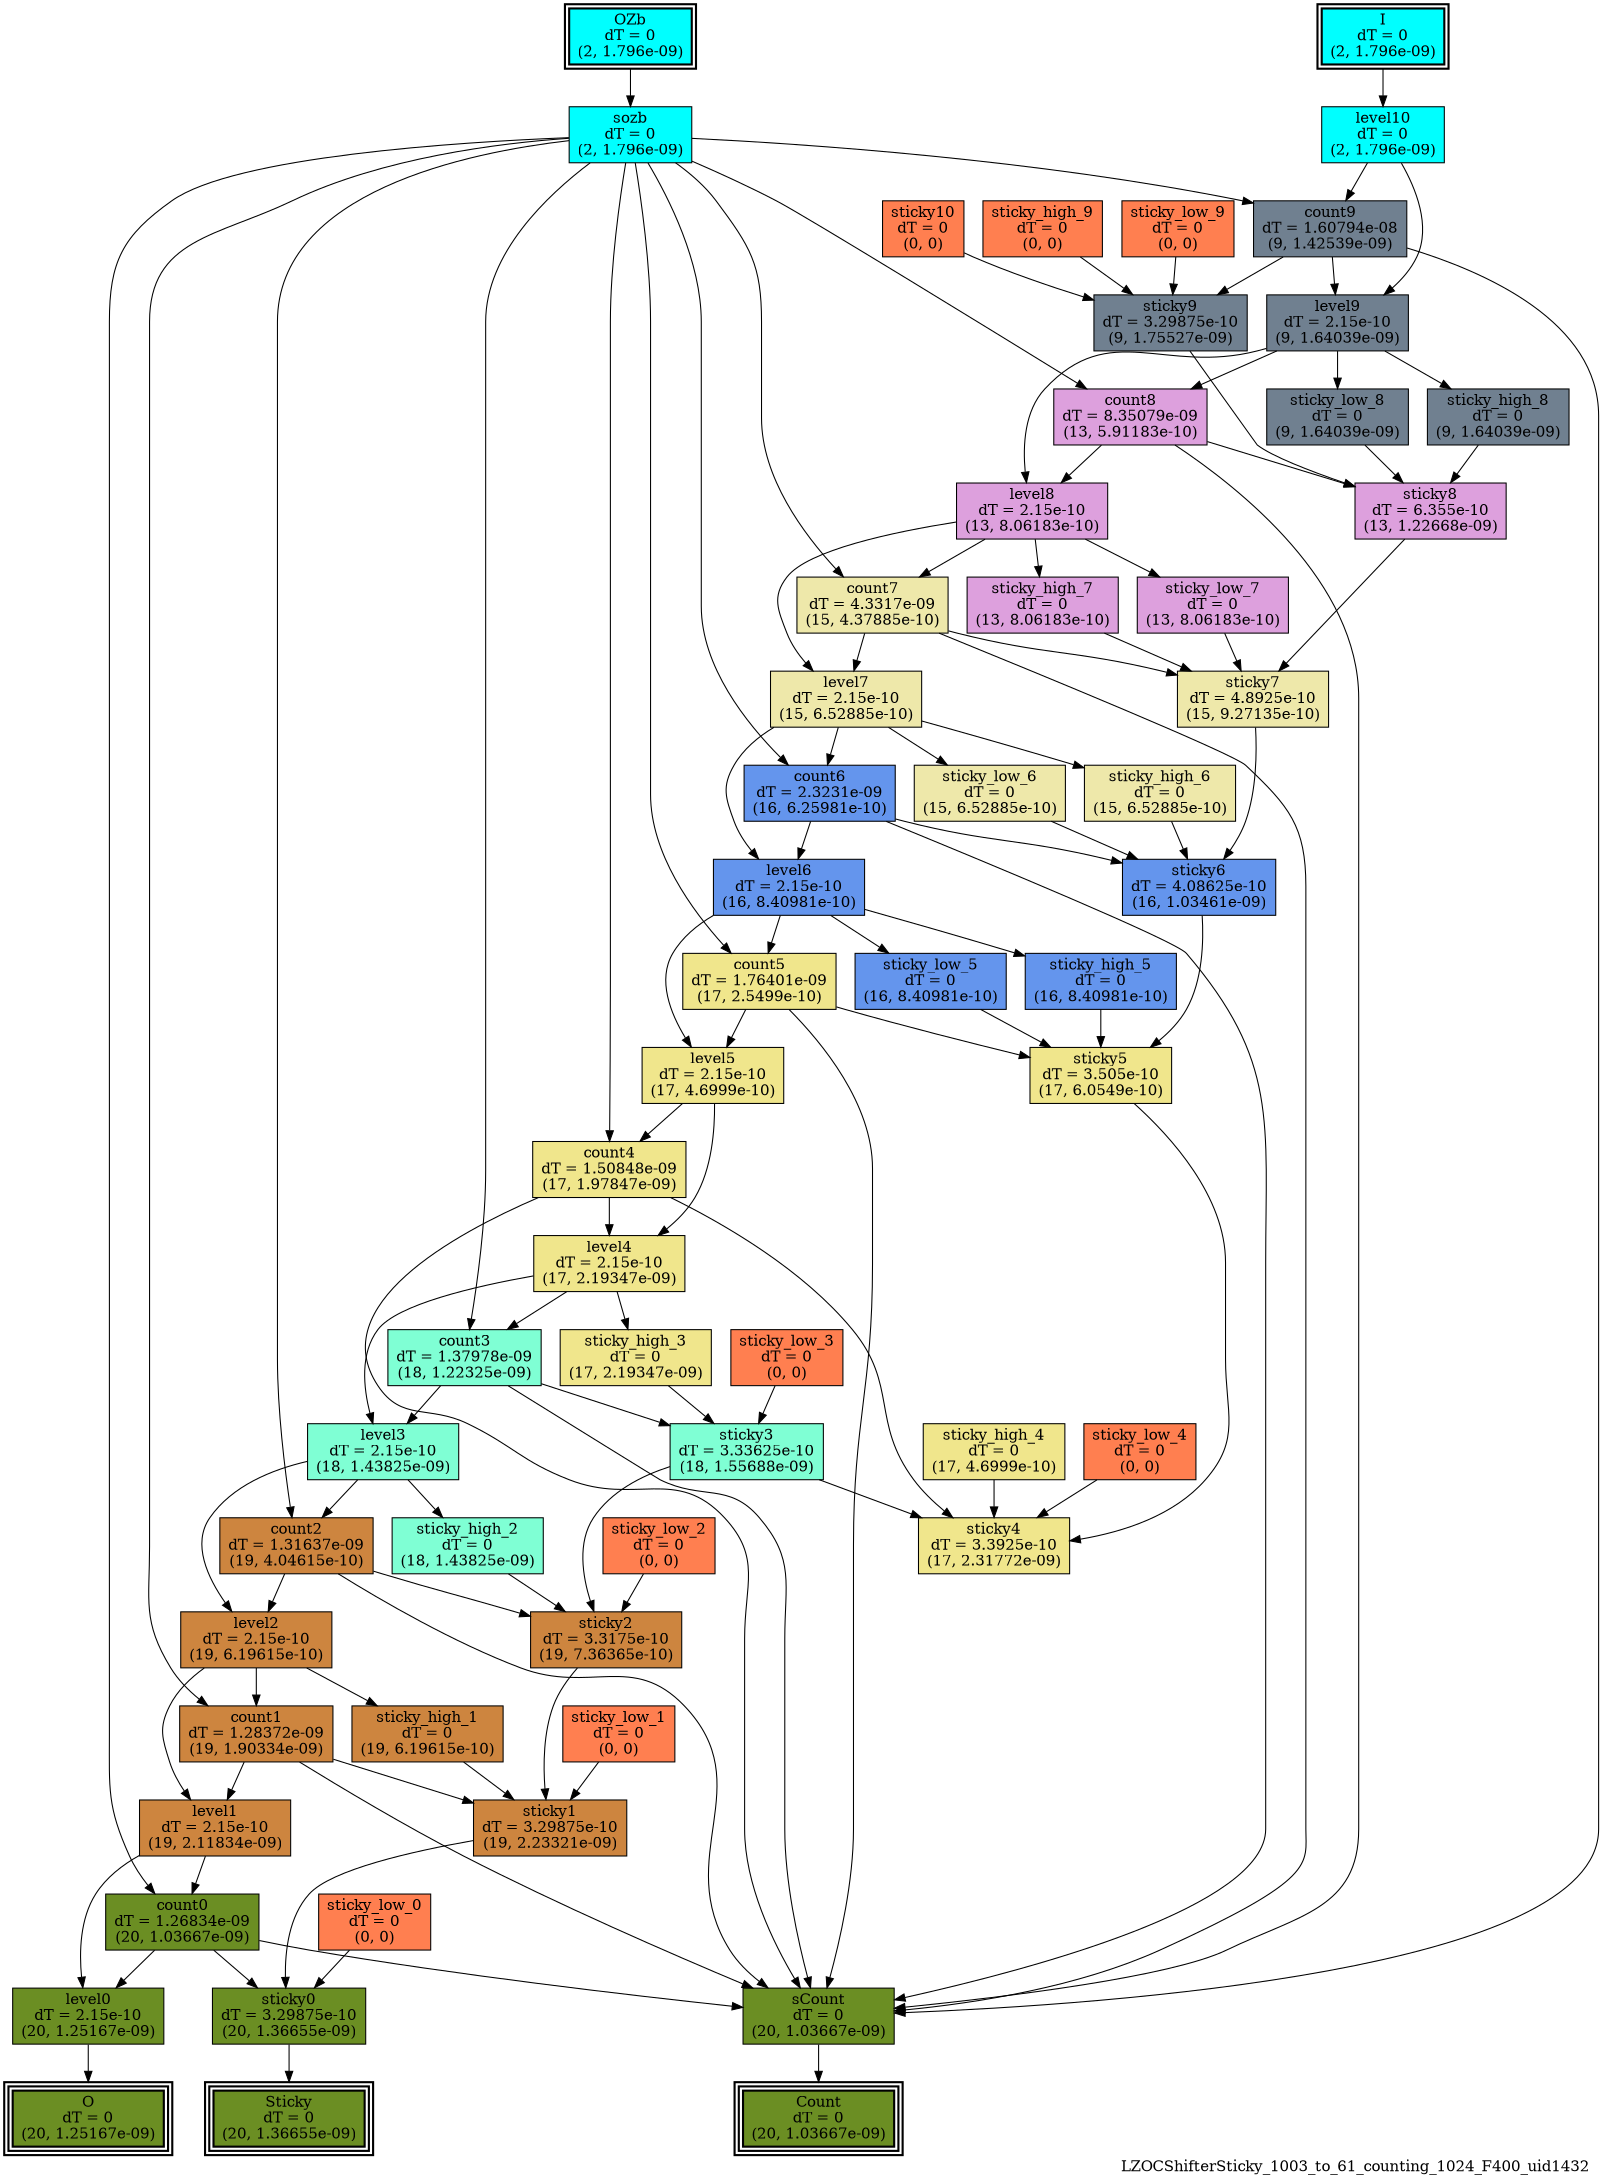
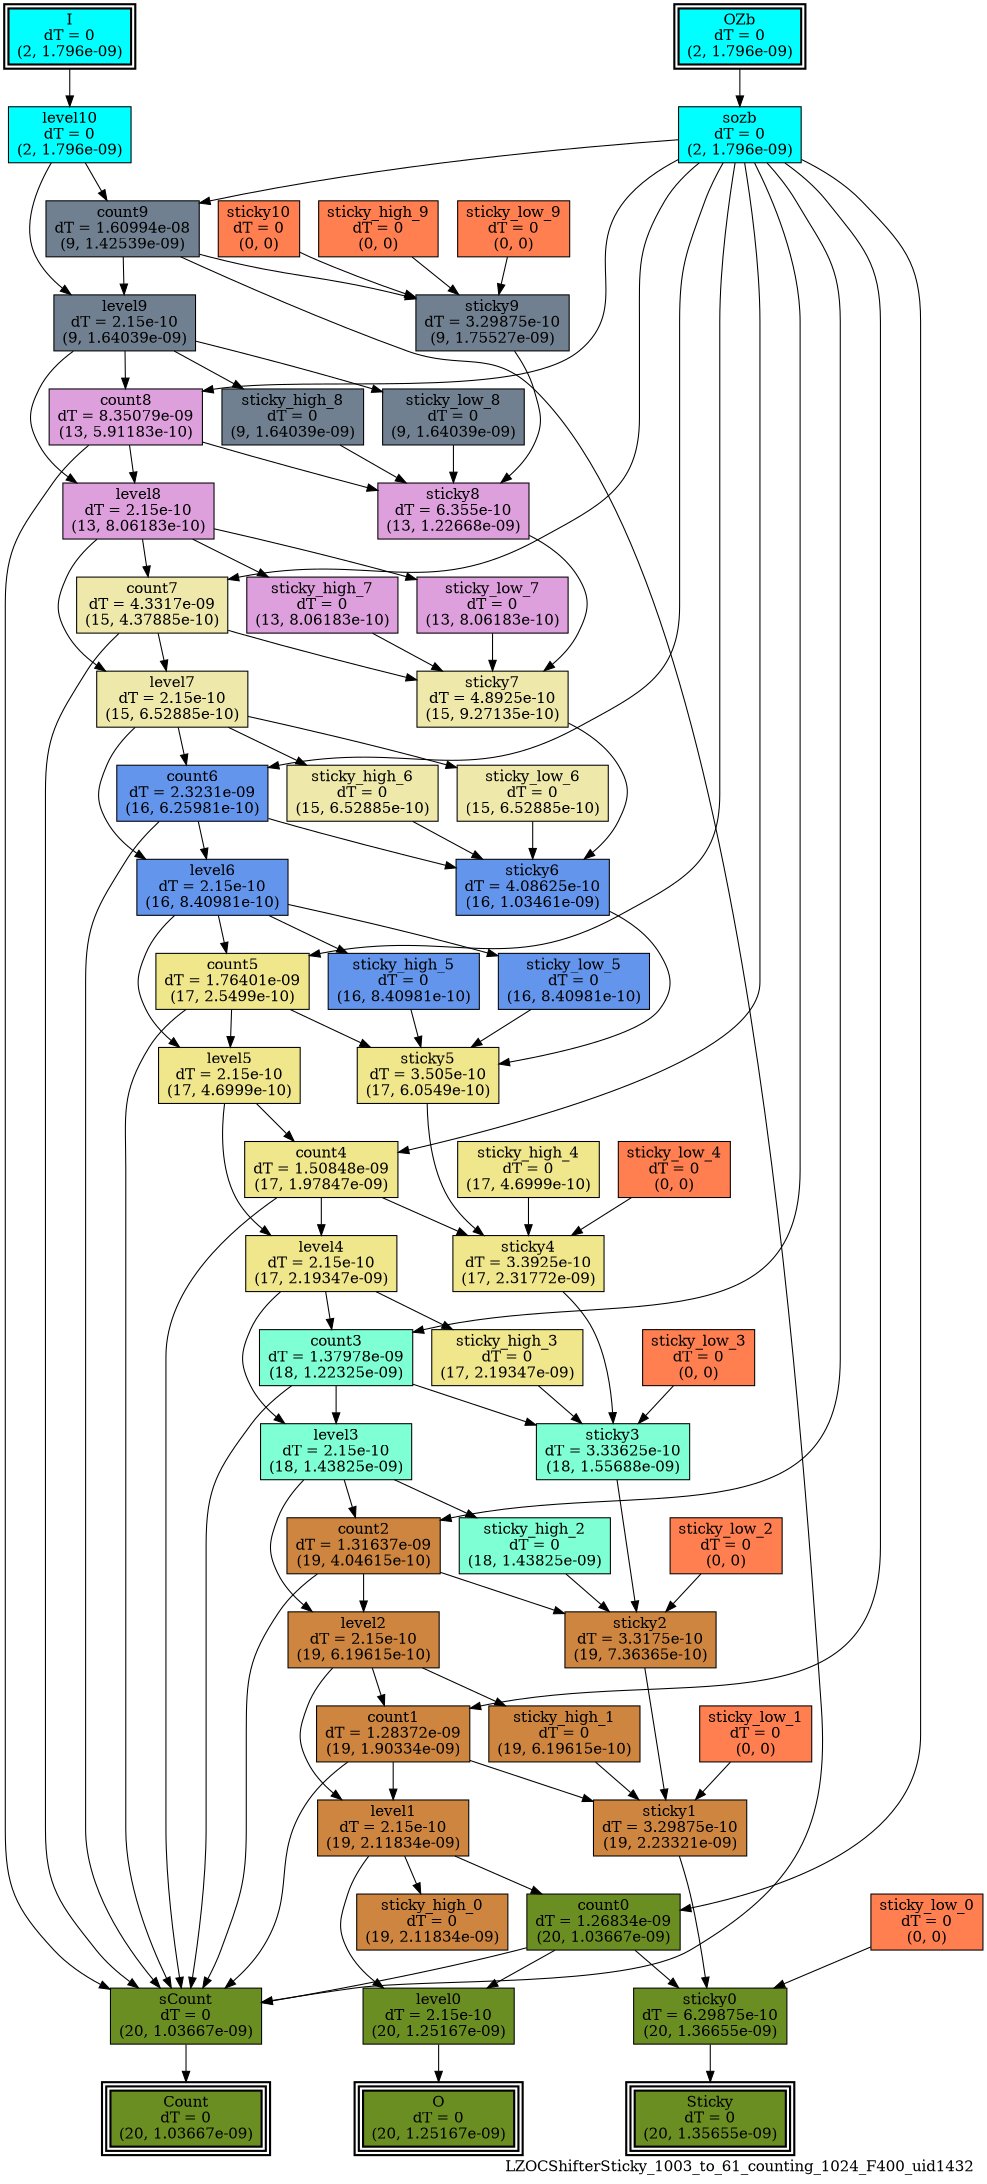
(1330, 229) -> (123, 229)
(865, 1497) -> (600, 1347)
none -> (432, 1922)
(289, 2016) -> (710, 2016)
(289, 2119) -> (710, 2119)
